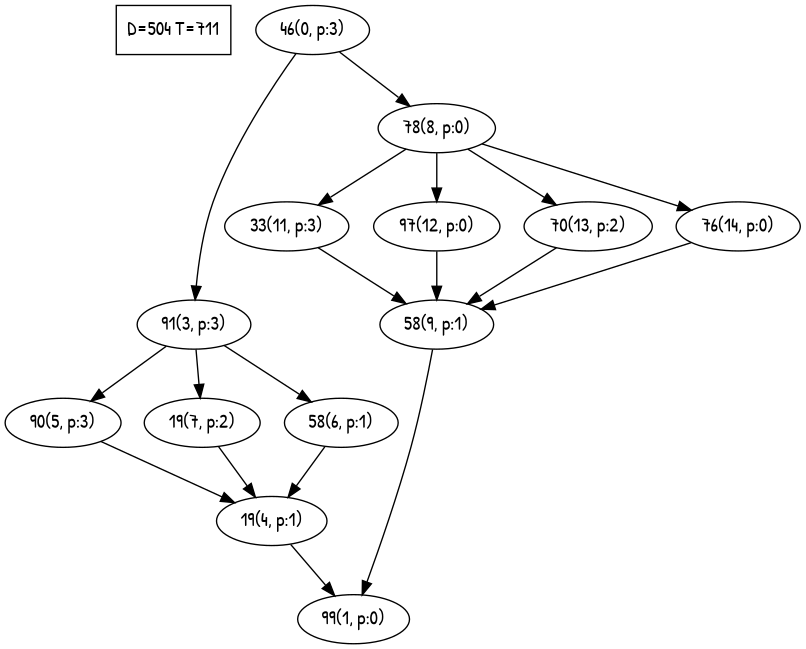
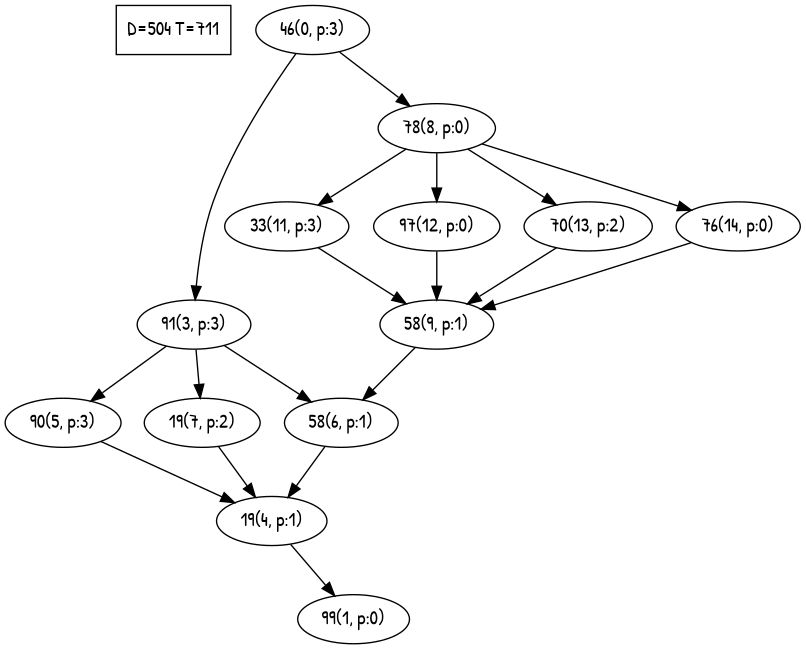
(405, 467) -> (394, 369)
